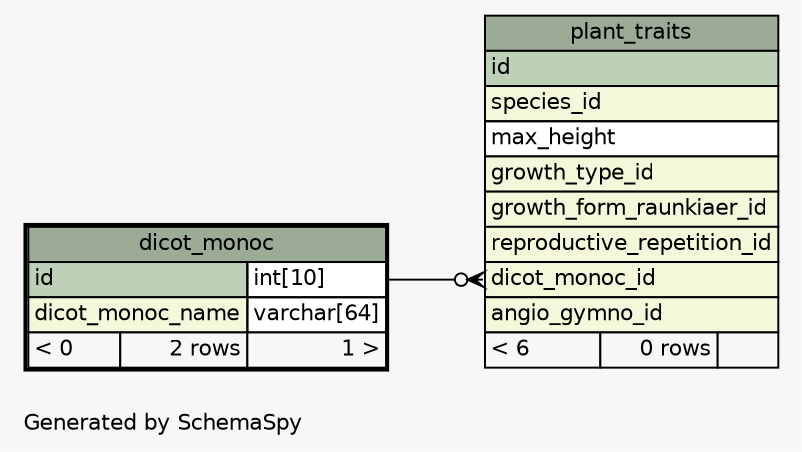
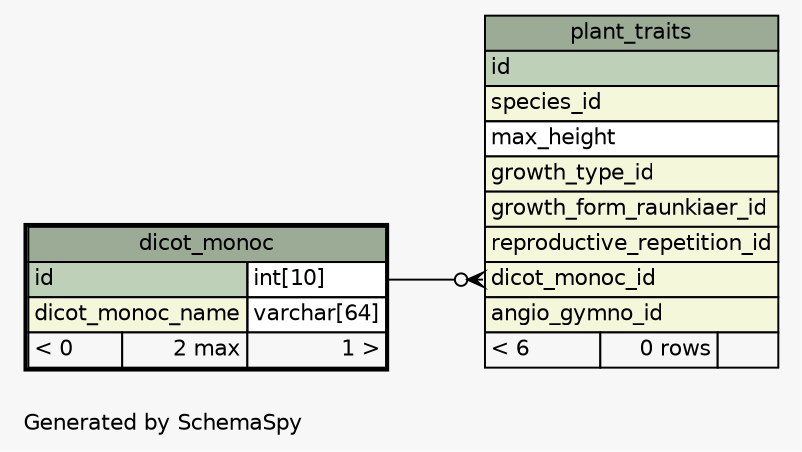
(205, 349) -> (207, 349)
